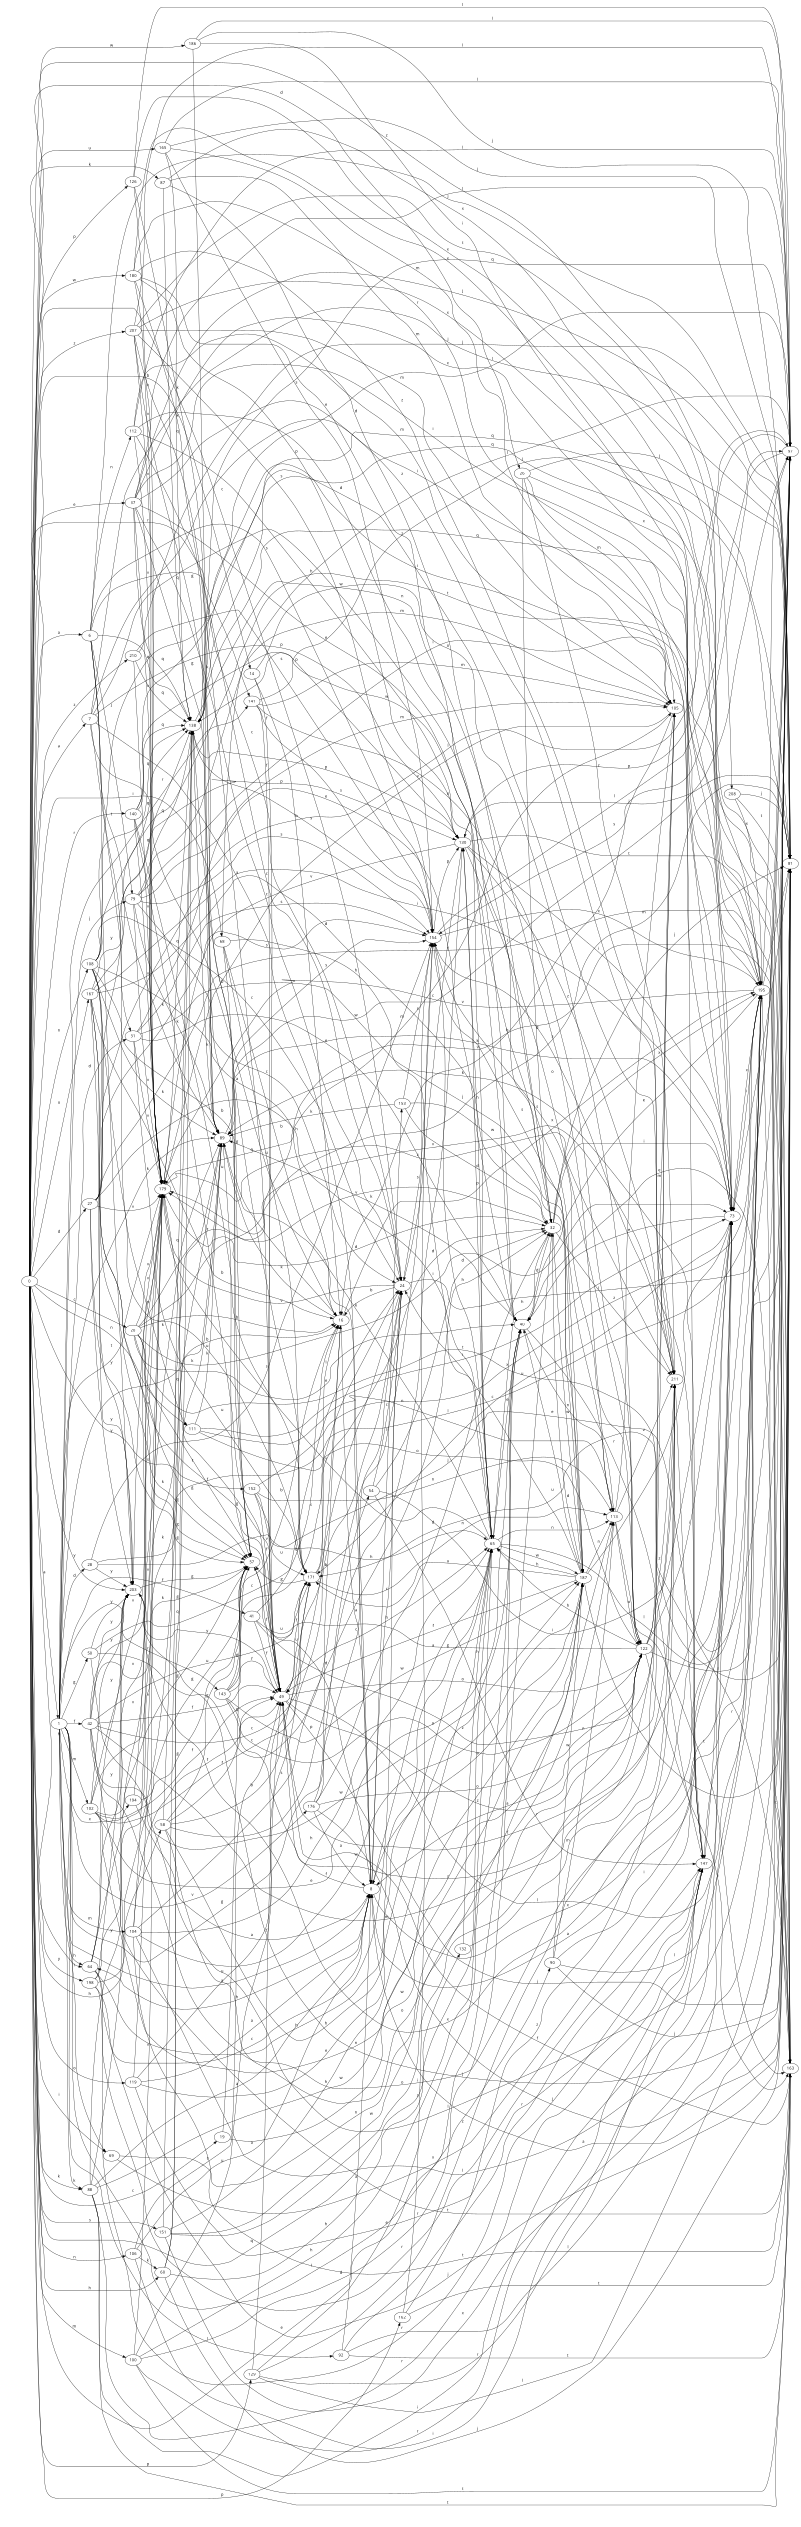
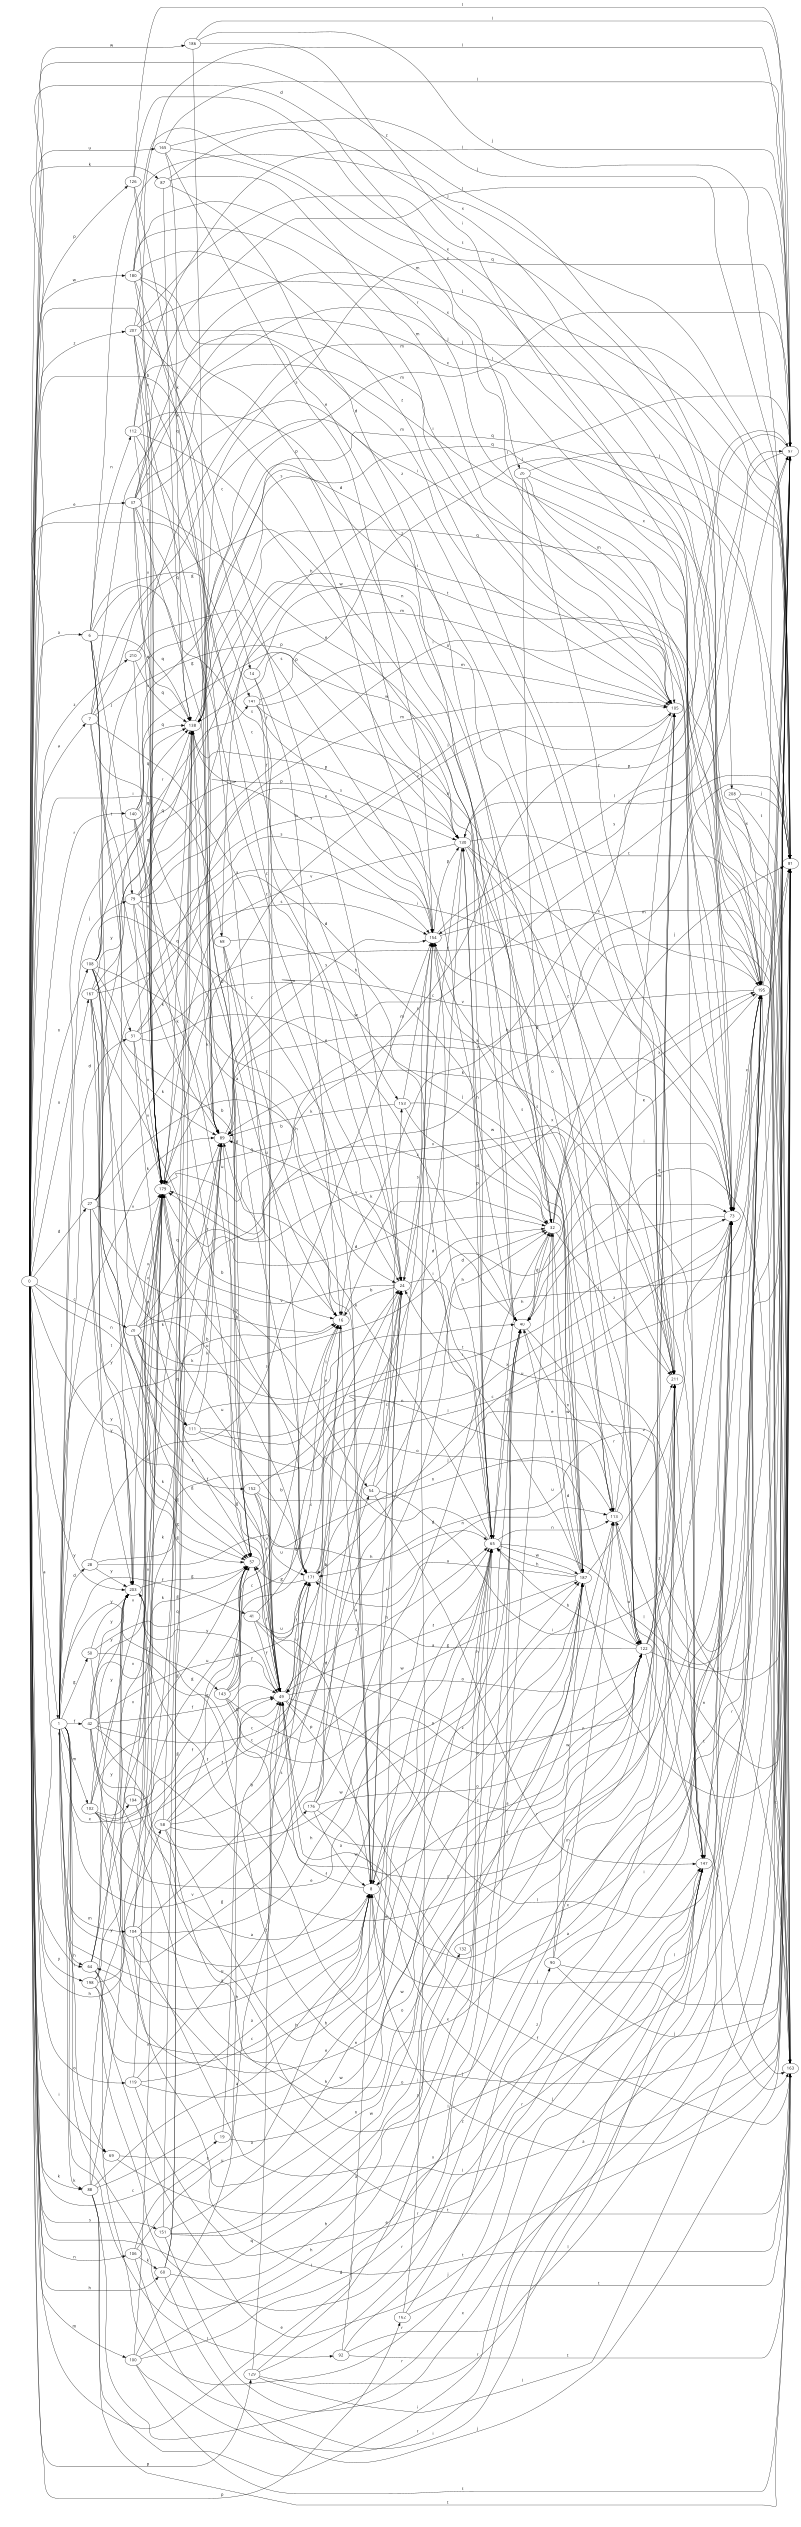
none -> (417, 386)
(306, 632) -> (271, 762)
(193, 979) -> (255, 1327)
(257, 1247) -> none
(598, 1549) -> (785, 1469)
